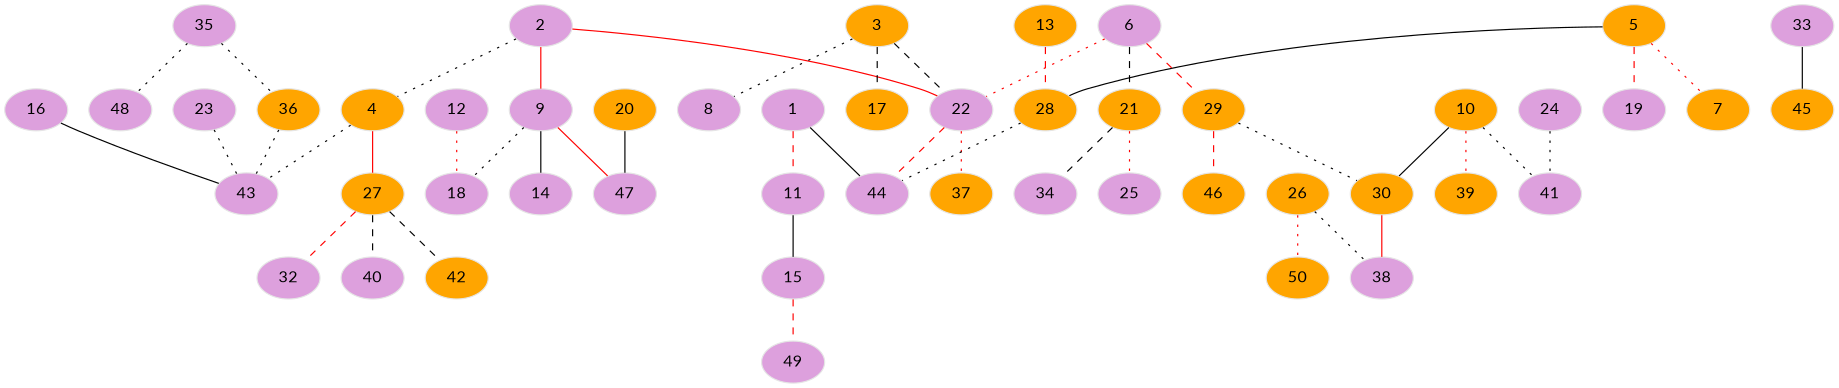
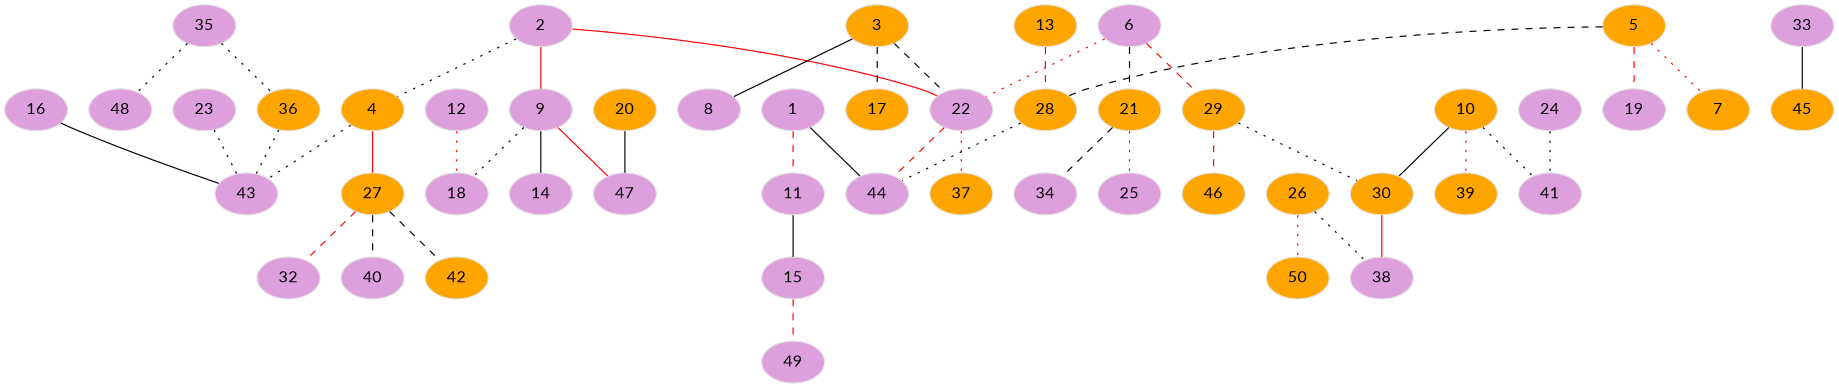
(1333, 43) -> (1333, 43)
(793, 68) -> (793, 68)
